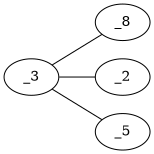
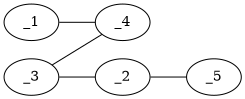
none -> (31, 22)
(123, 22) -> (123, 22)
(77, 104) -> (168, 77)
